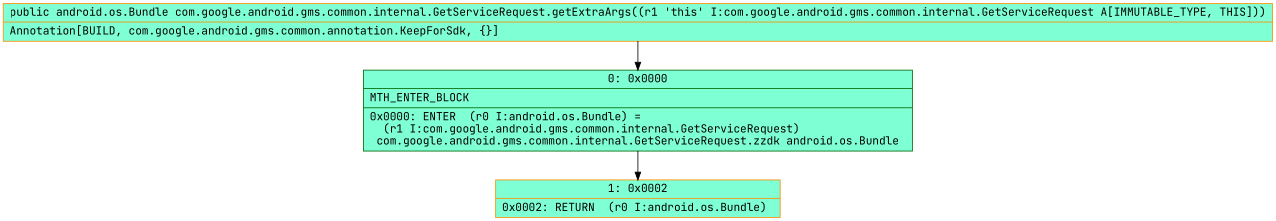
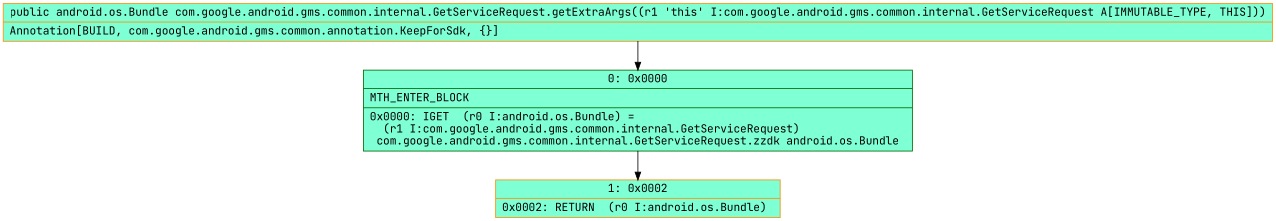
(509, 117) -> (506, 117)
